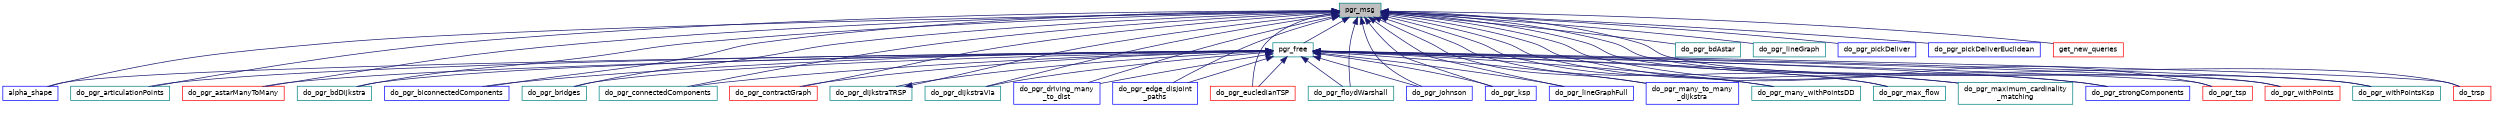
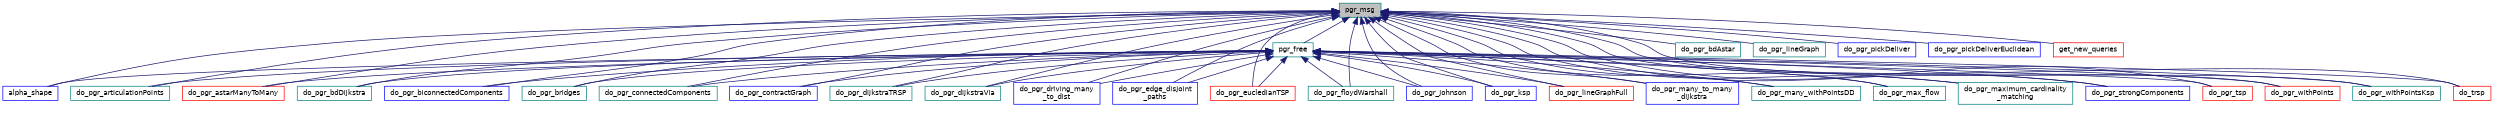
(1124, 41) -> (1111, 41)
(773, 93) -> (773, 93)
(1591, 93) -> (1591, 93)
